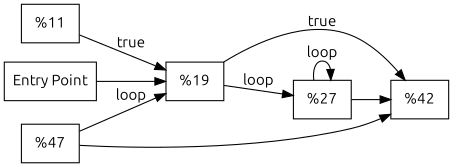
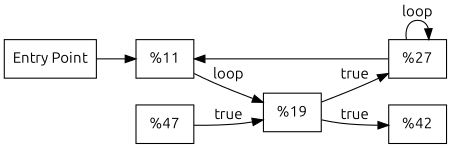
(131, 43) -> (229, 74)
(126, 81) -> (111, 59)
(259, 81) -> (355, 74)
(131, 96) -> (229, 115)
(366, 100) -> (297, 59)
(232, 145) -> none
